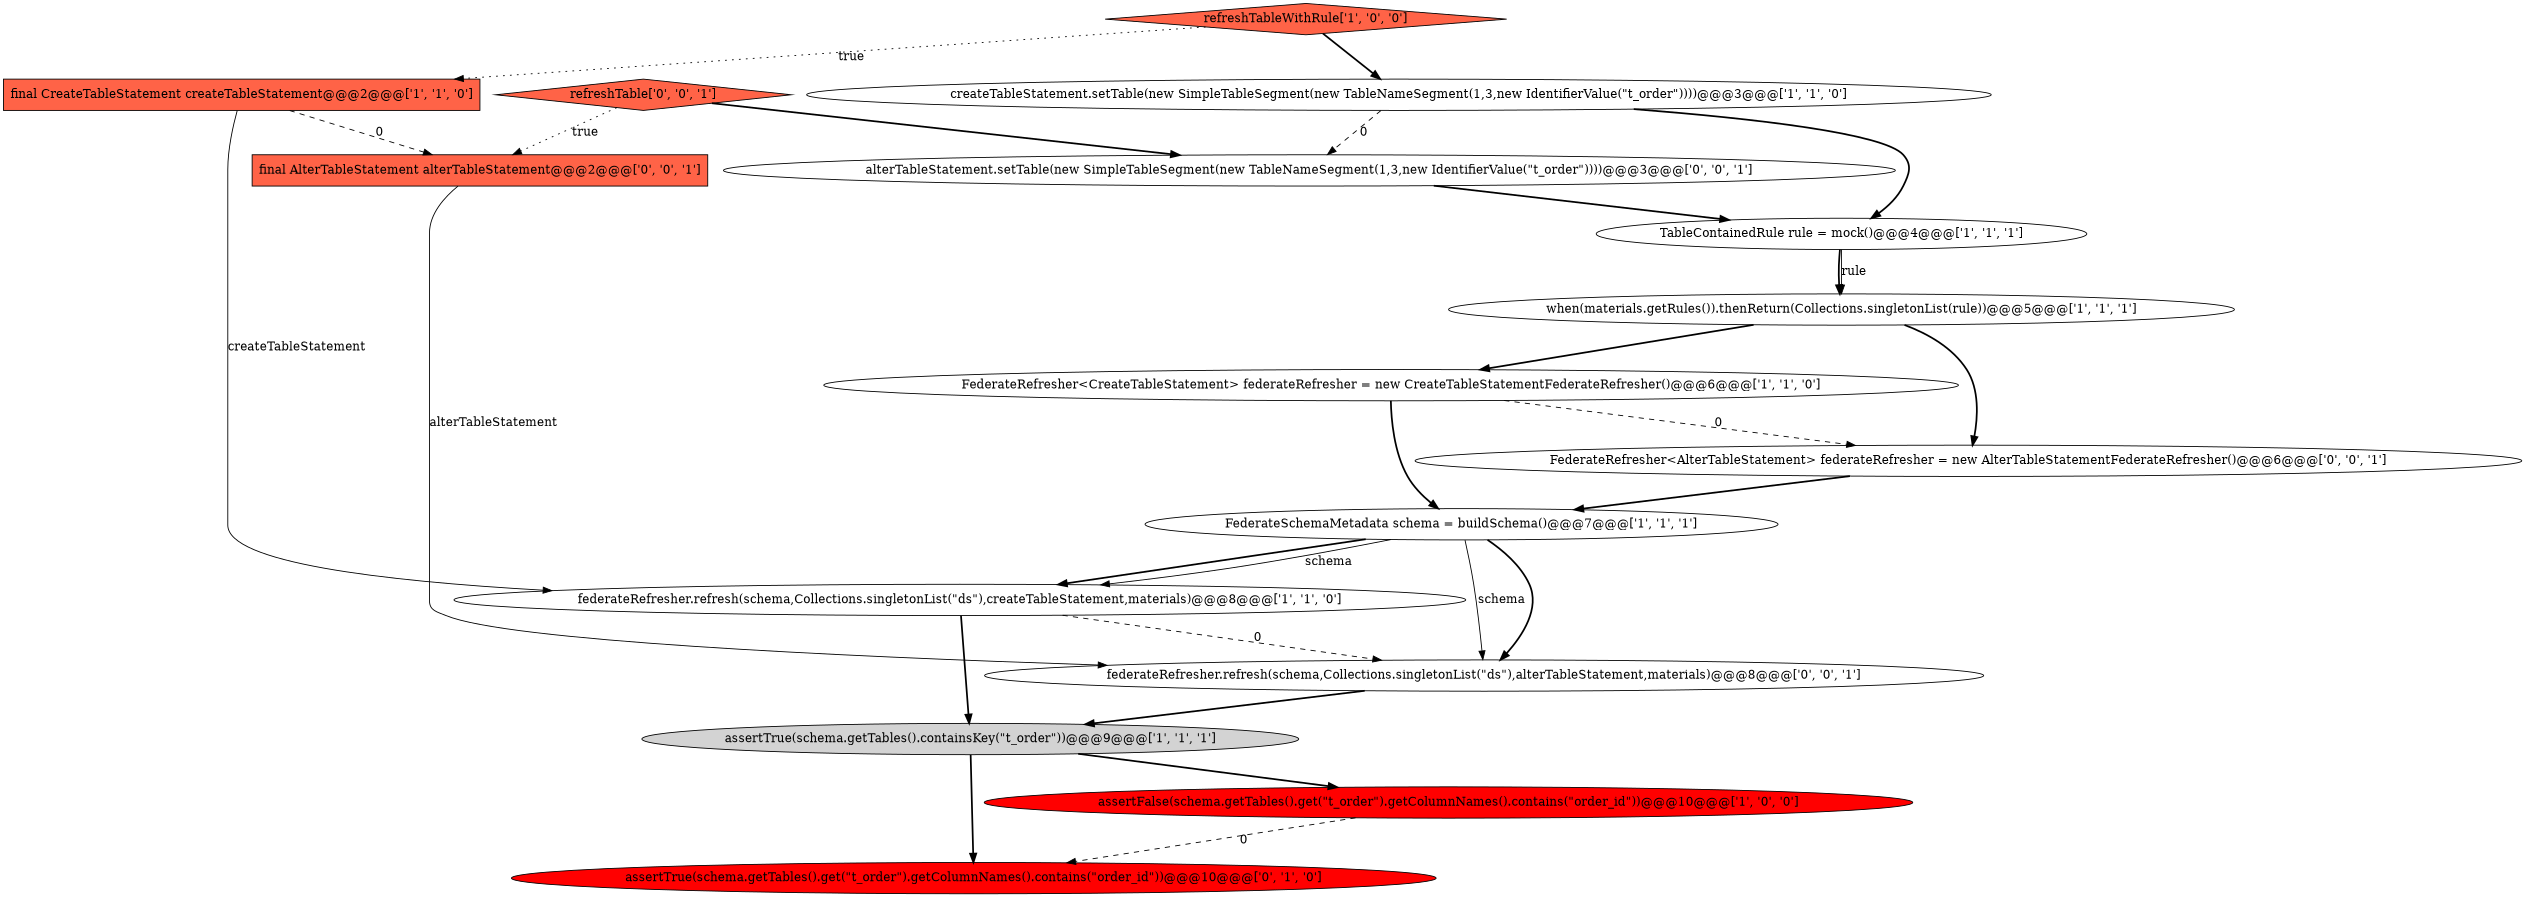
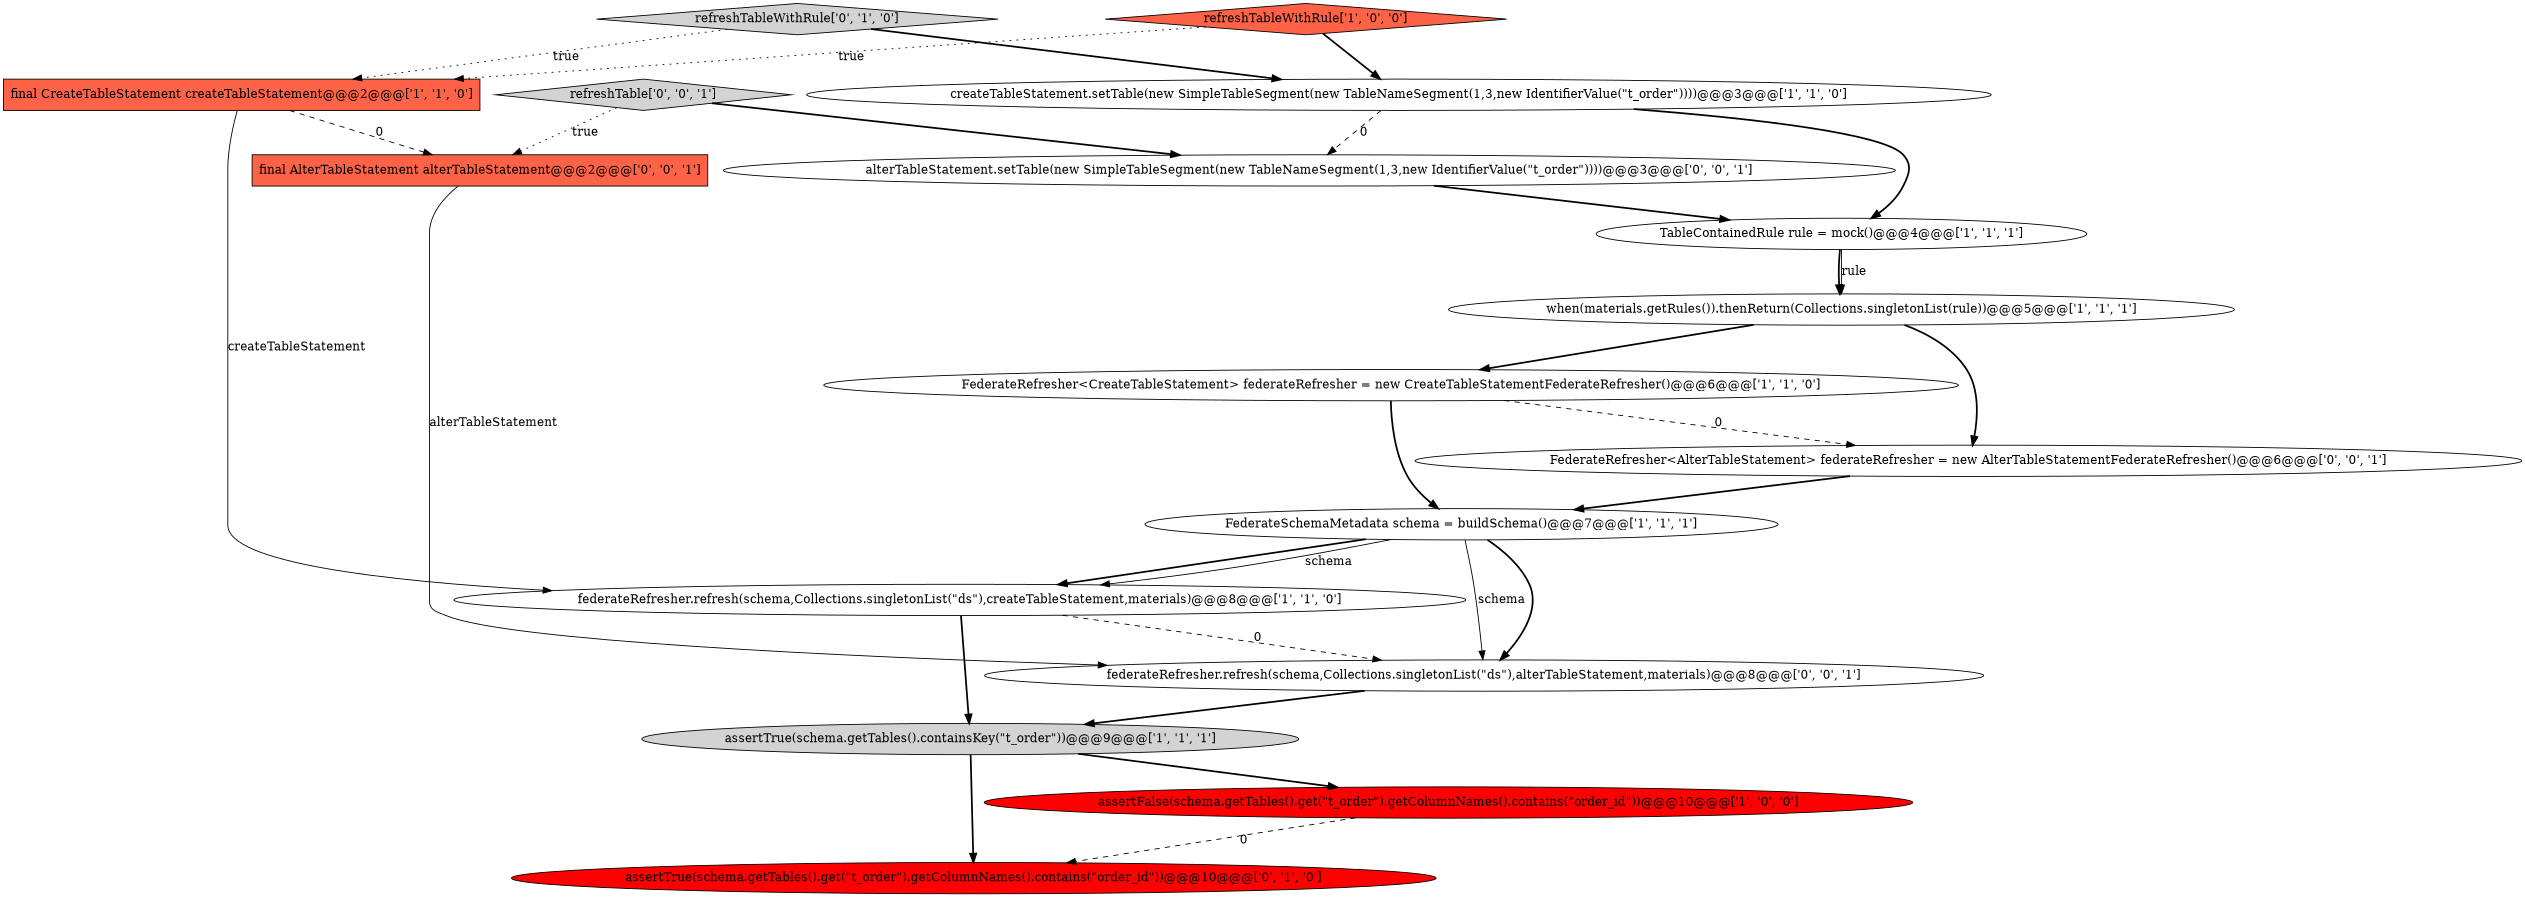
none -> (797, 19)
(643, 95) -> (643, 95)
